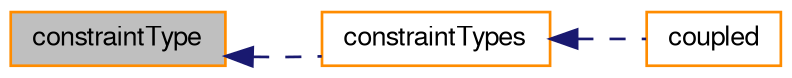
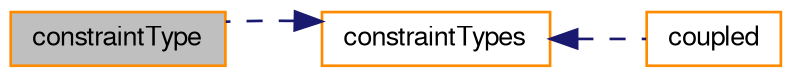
(287, 57) -> (260, 21)
